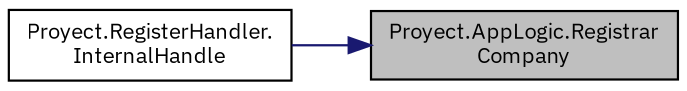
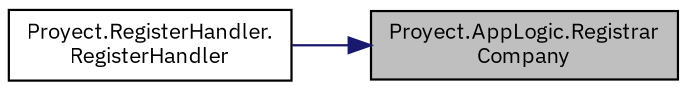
(150, 45) -> (150, 45)
